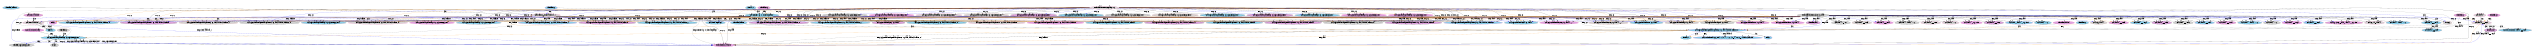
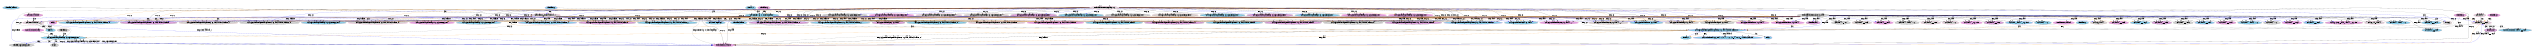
(2064, 23) -> (2064, 23)
(2432, 26) -> (2129, 16)
